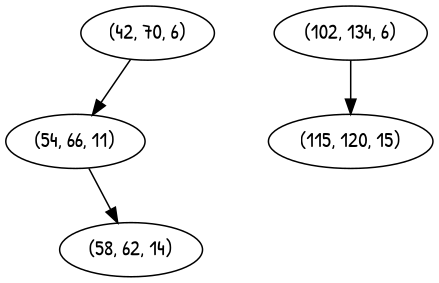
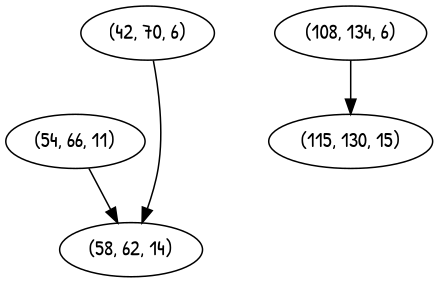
(351, 33) -> (351, 33)
(116, 81) -> (161, 135)
(351, 141) -> (351, 141)
